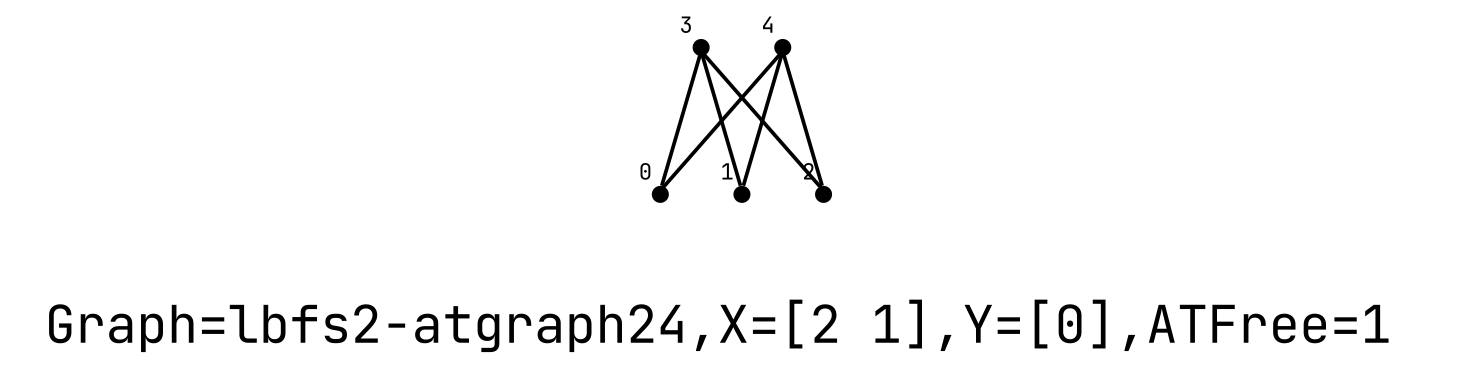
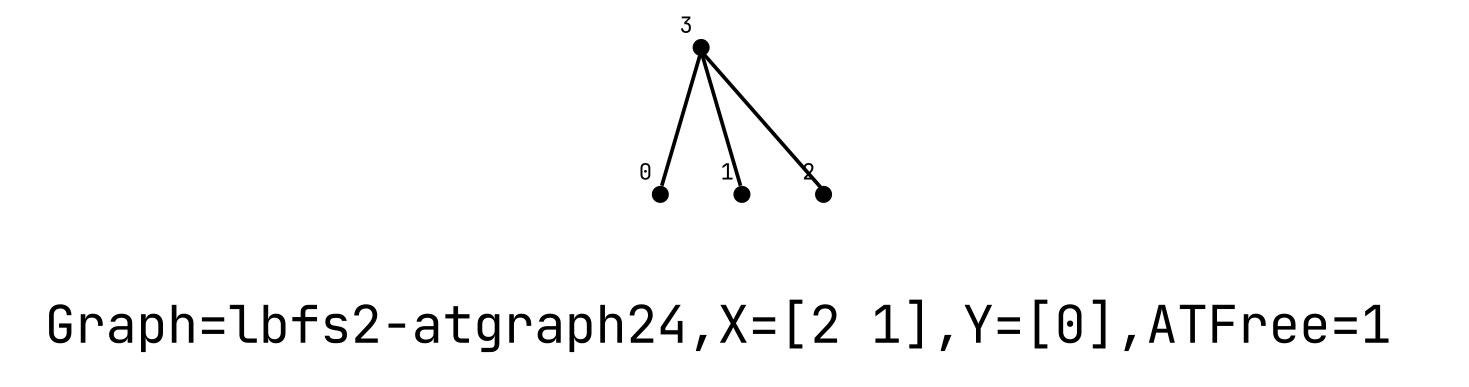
(783, 47) -> none
